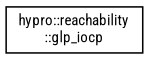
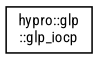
(74, 30) -> (49, 30)
